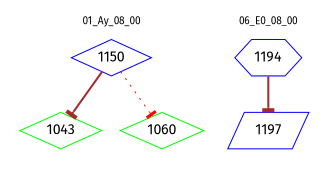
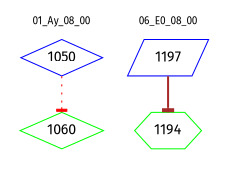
(111, 58) -> (62, 58)
(268, 58) -> (168, 131)
(268, 92) -> (168, 92)
(61, 131) -> none
